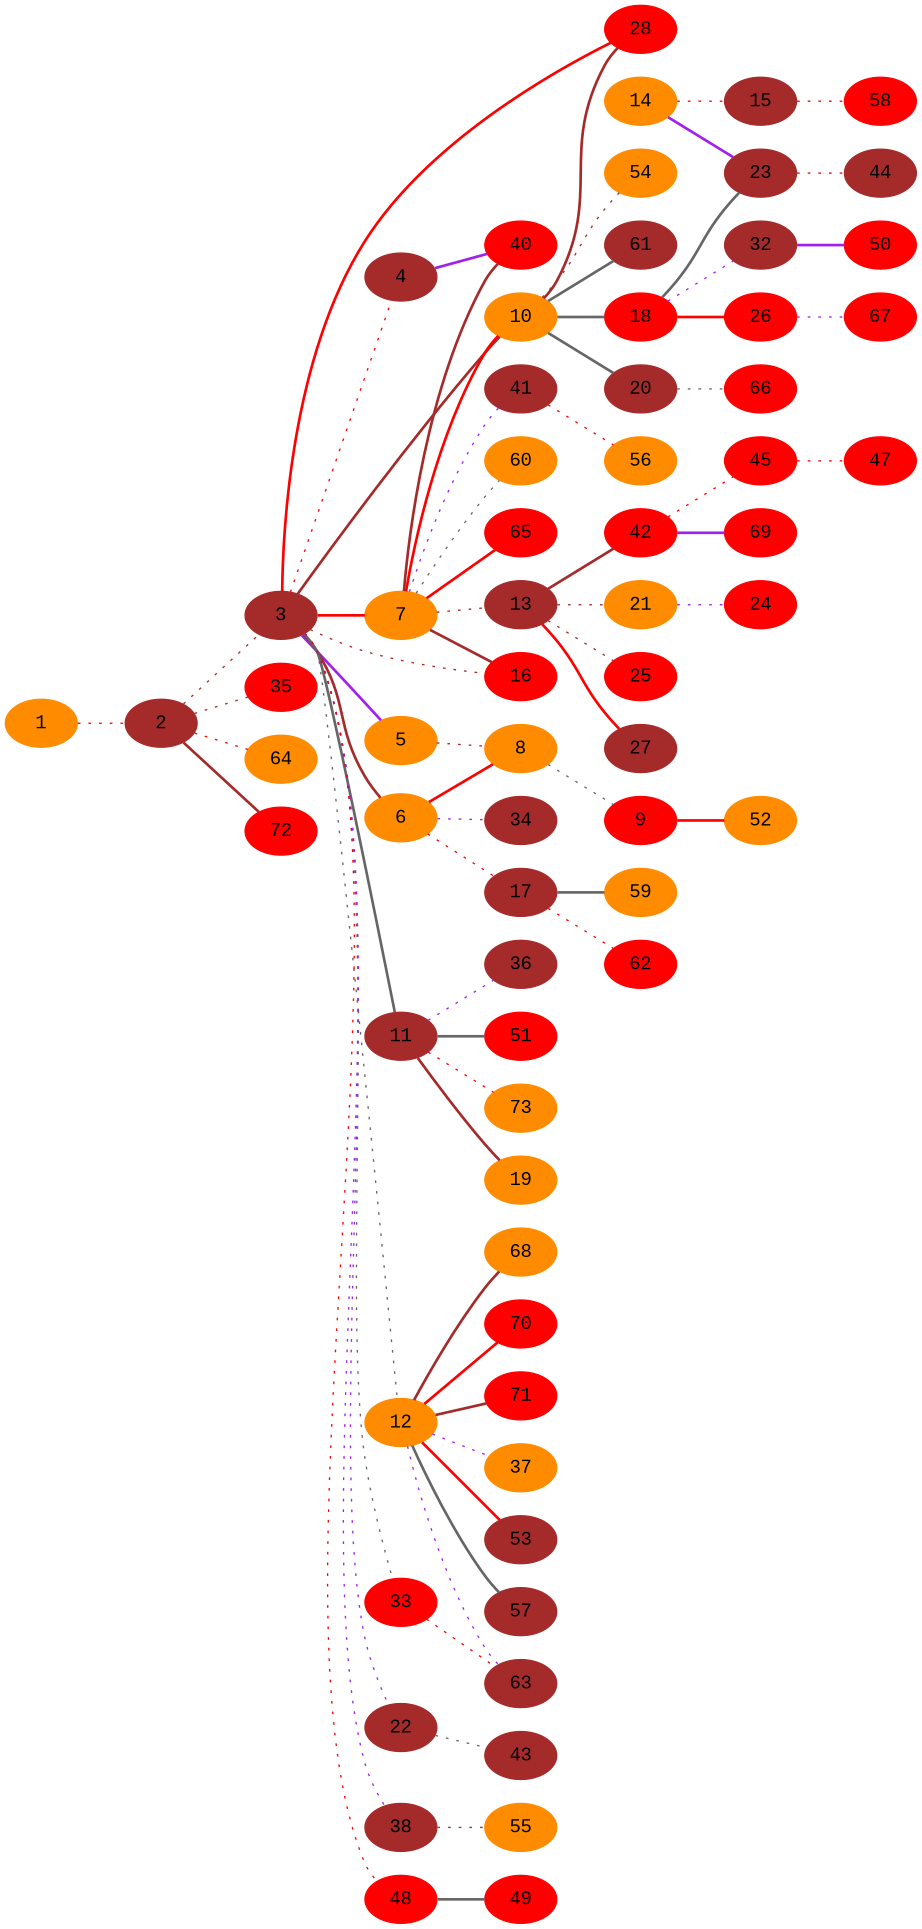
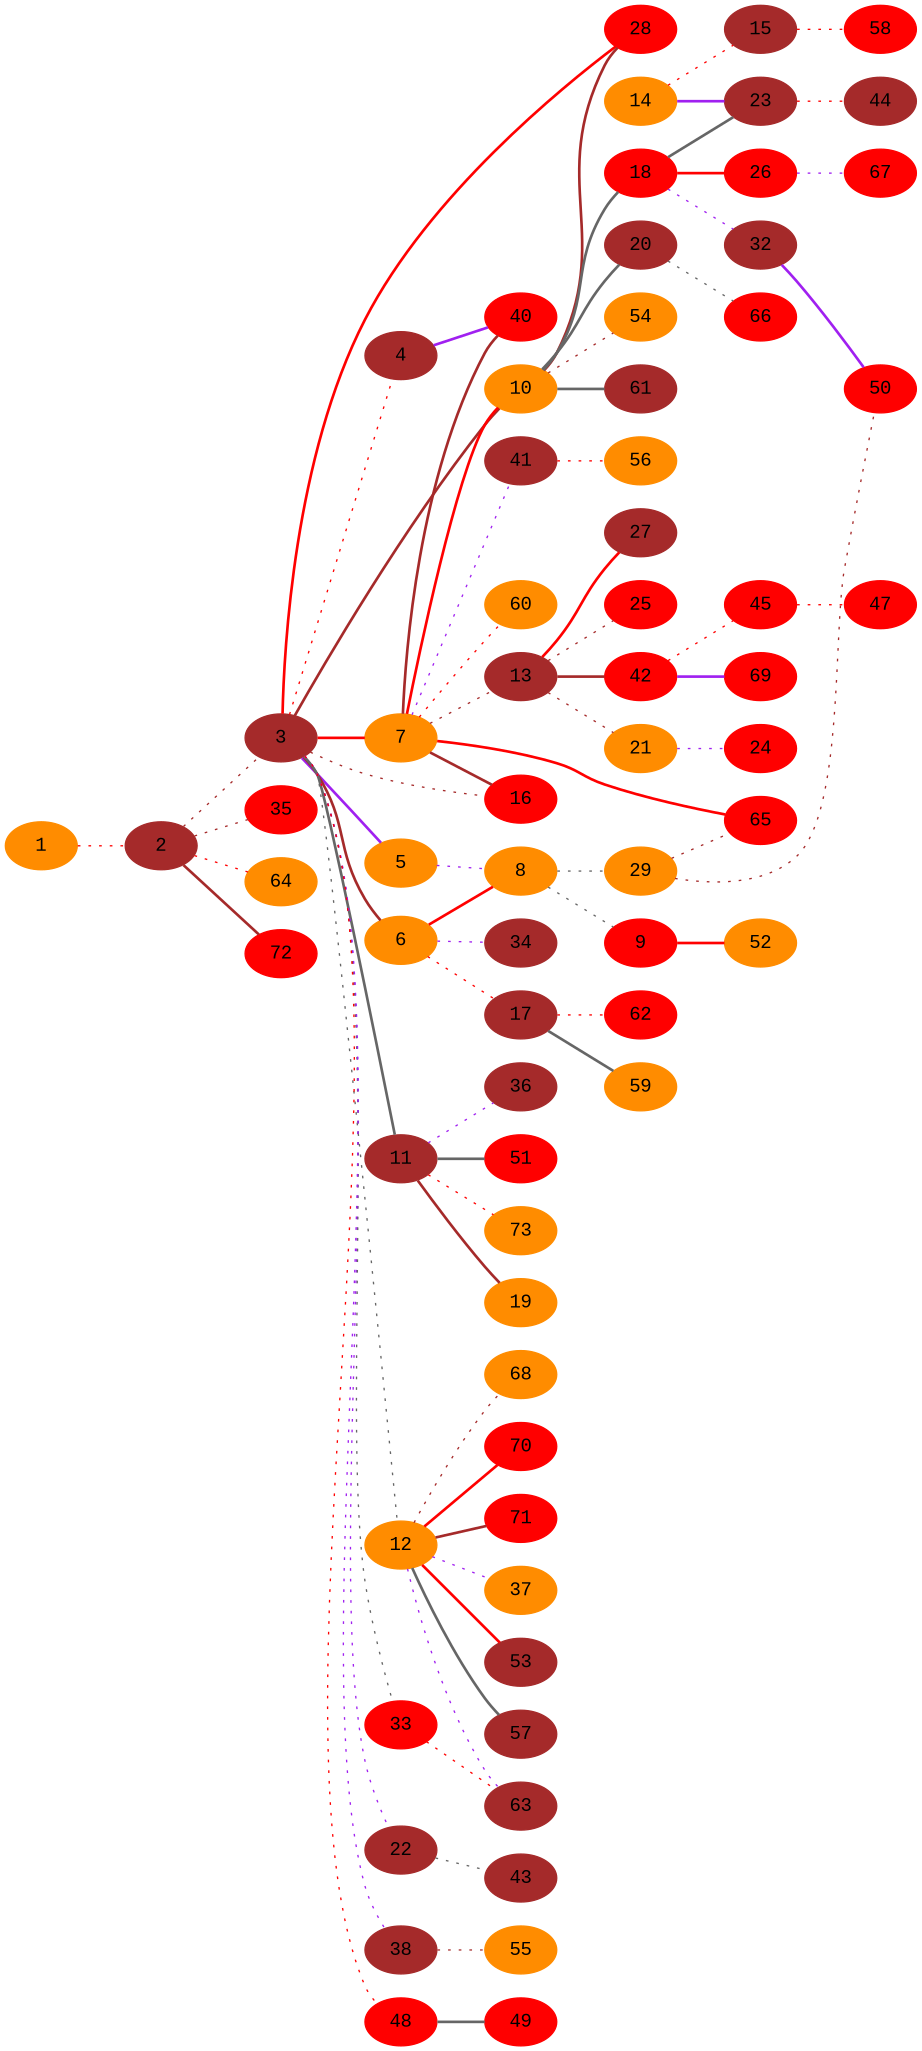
(456, 535) -> (459, 670)
(461, 745) -> (461, 867)
none -> (641, 871)
(453, 1333) -> (453, 1456)
